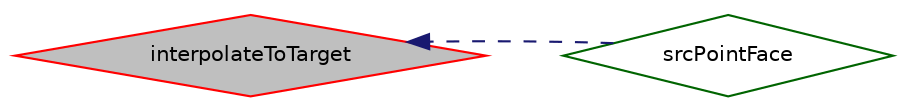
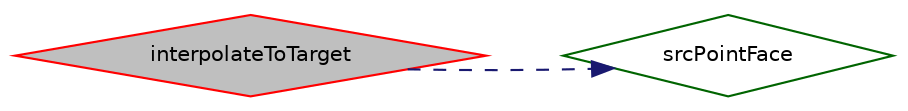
(521, 41) -> (500, 70)
